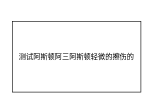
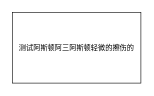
(77, 57) -> (77, 48)
